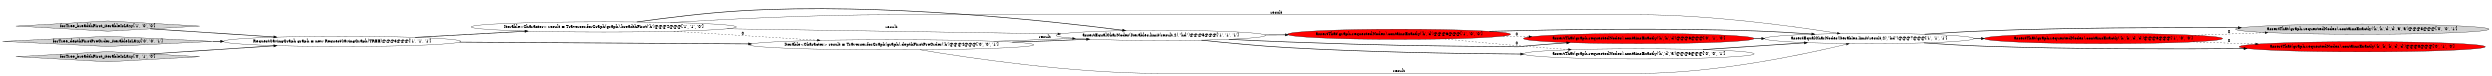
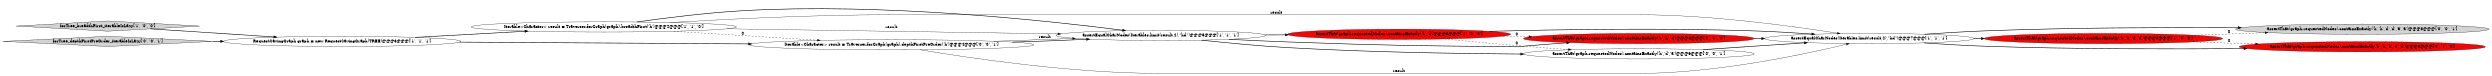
(108, 57) -> none
